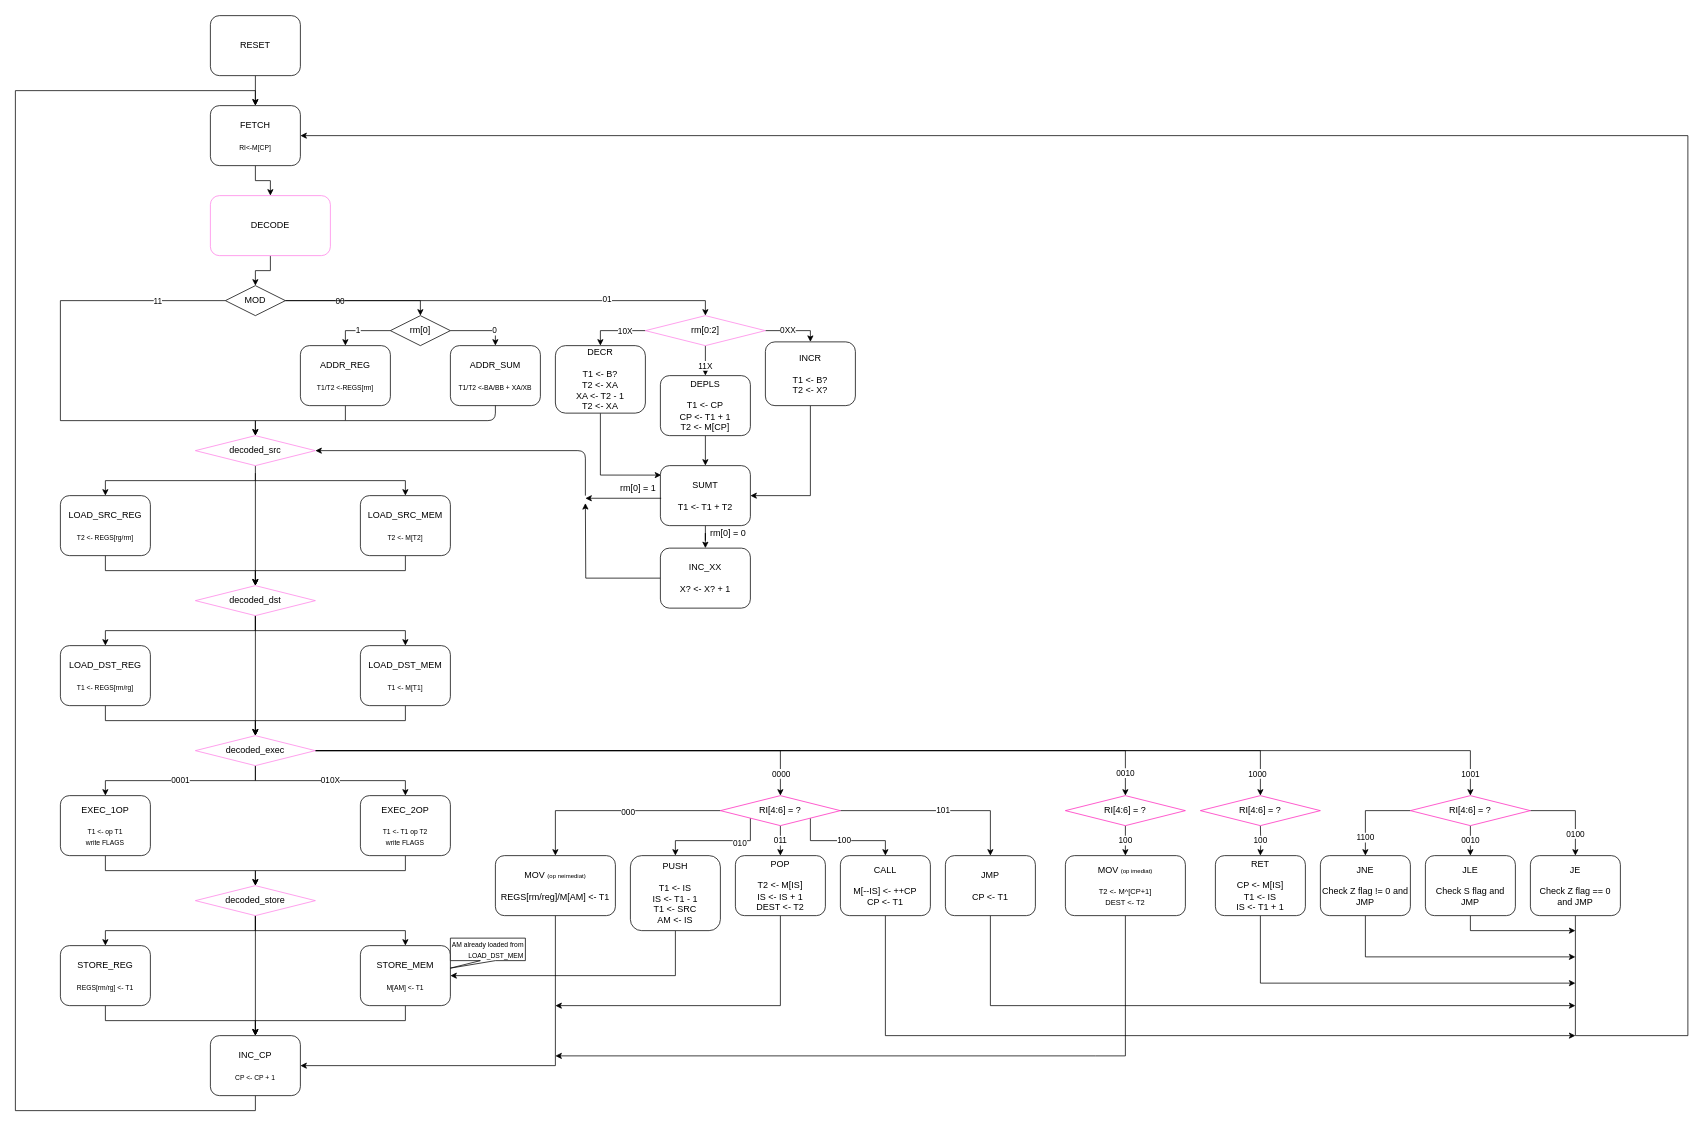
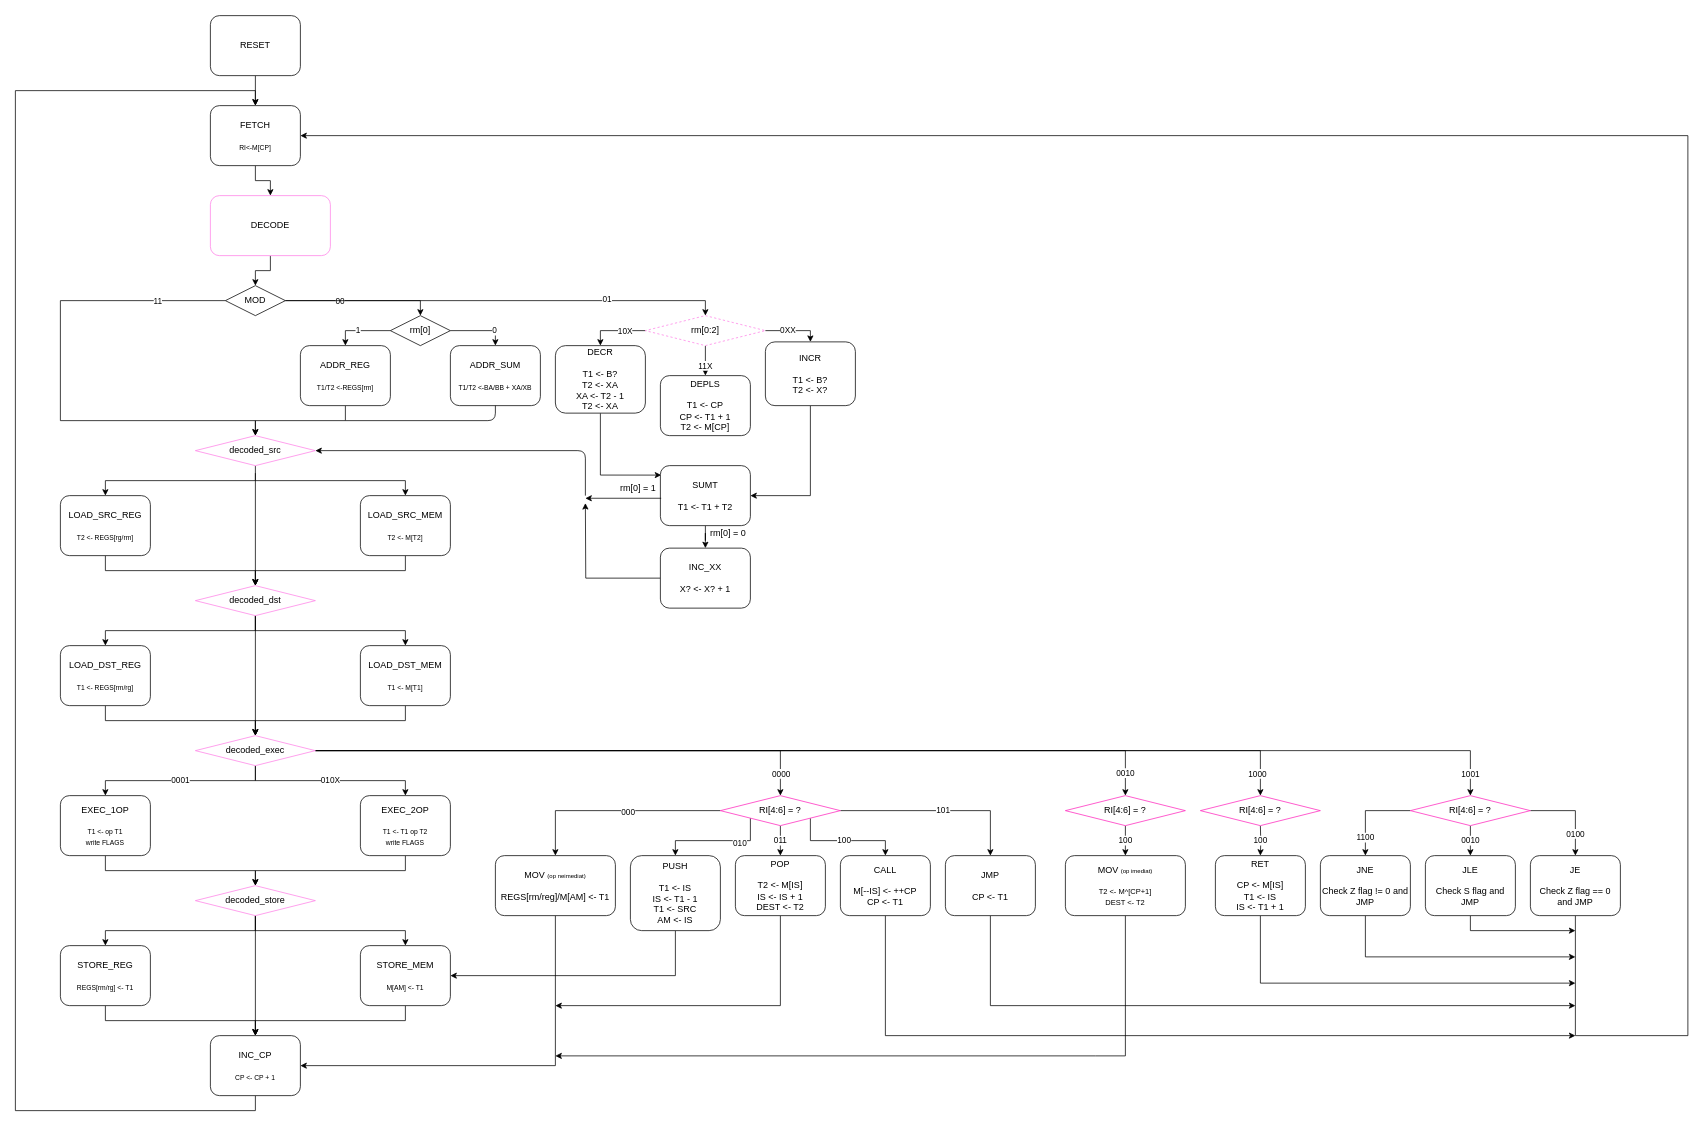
(705, 330) -> (705, 330)
(705, 447) -> none
(488, 953) -> none
